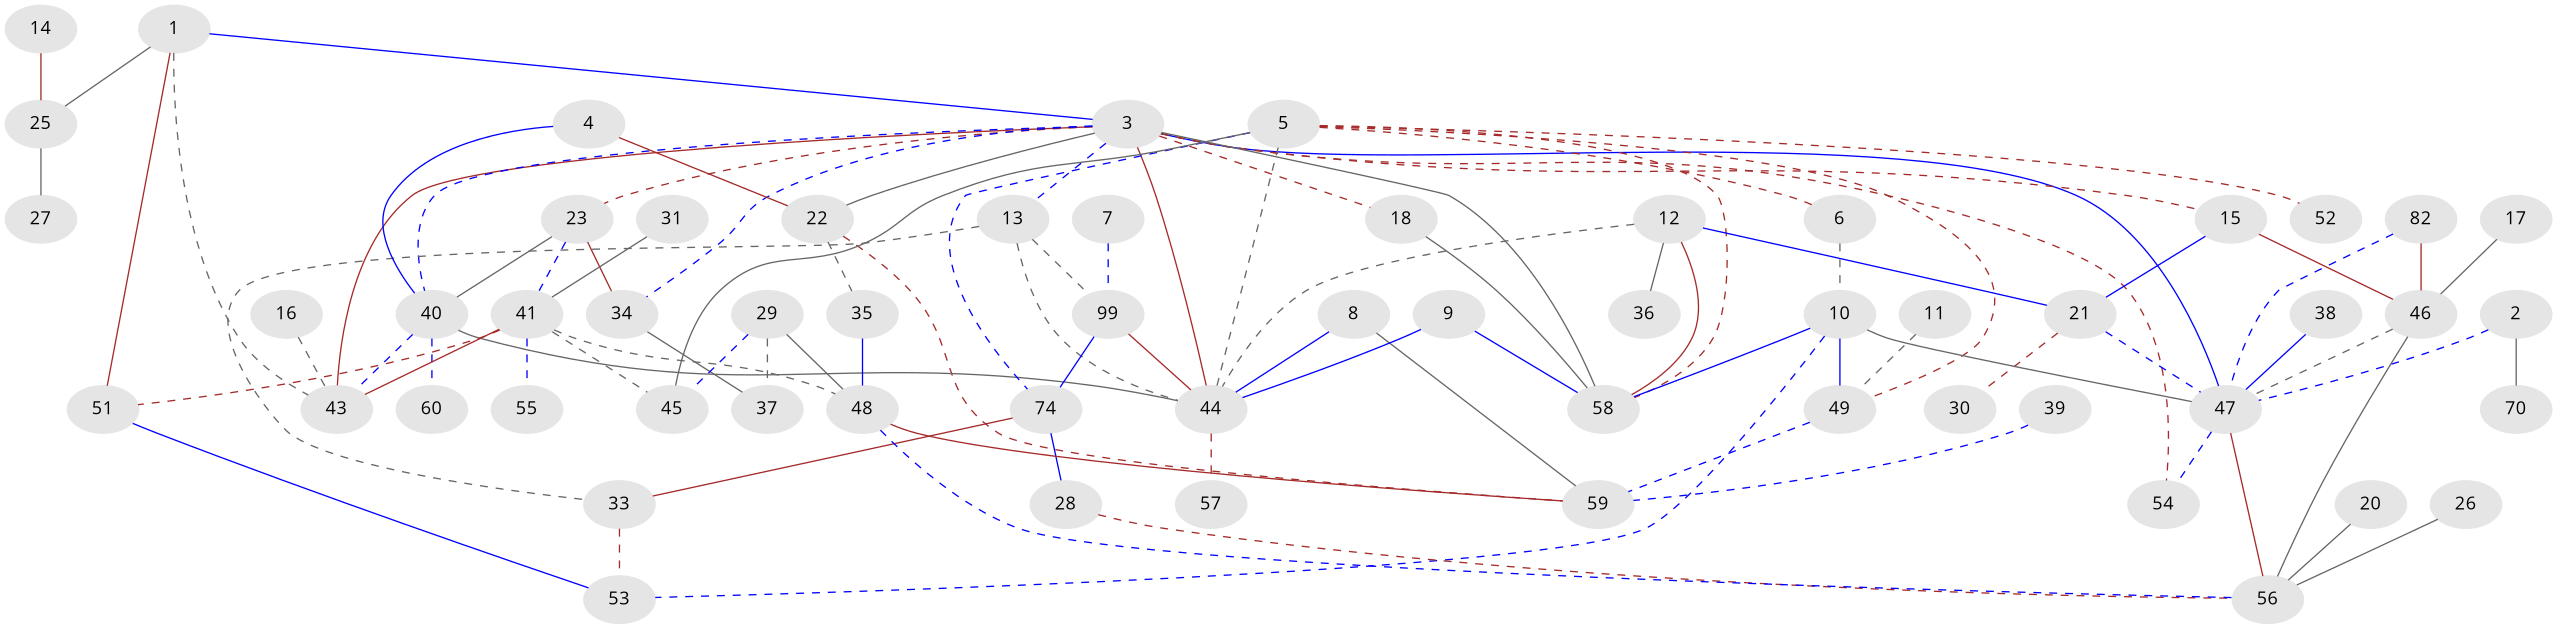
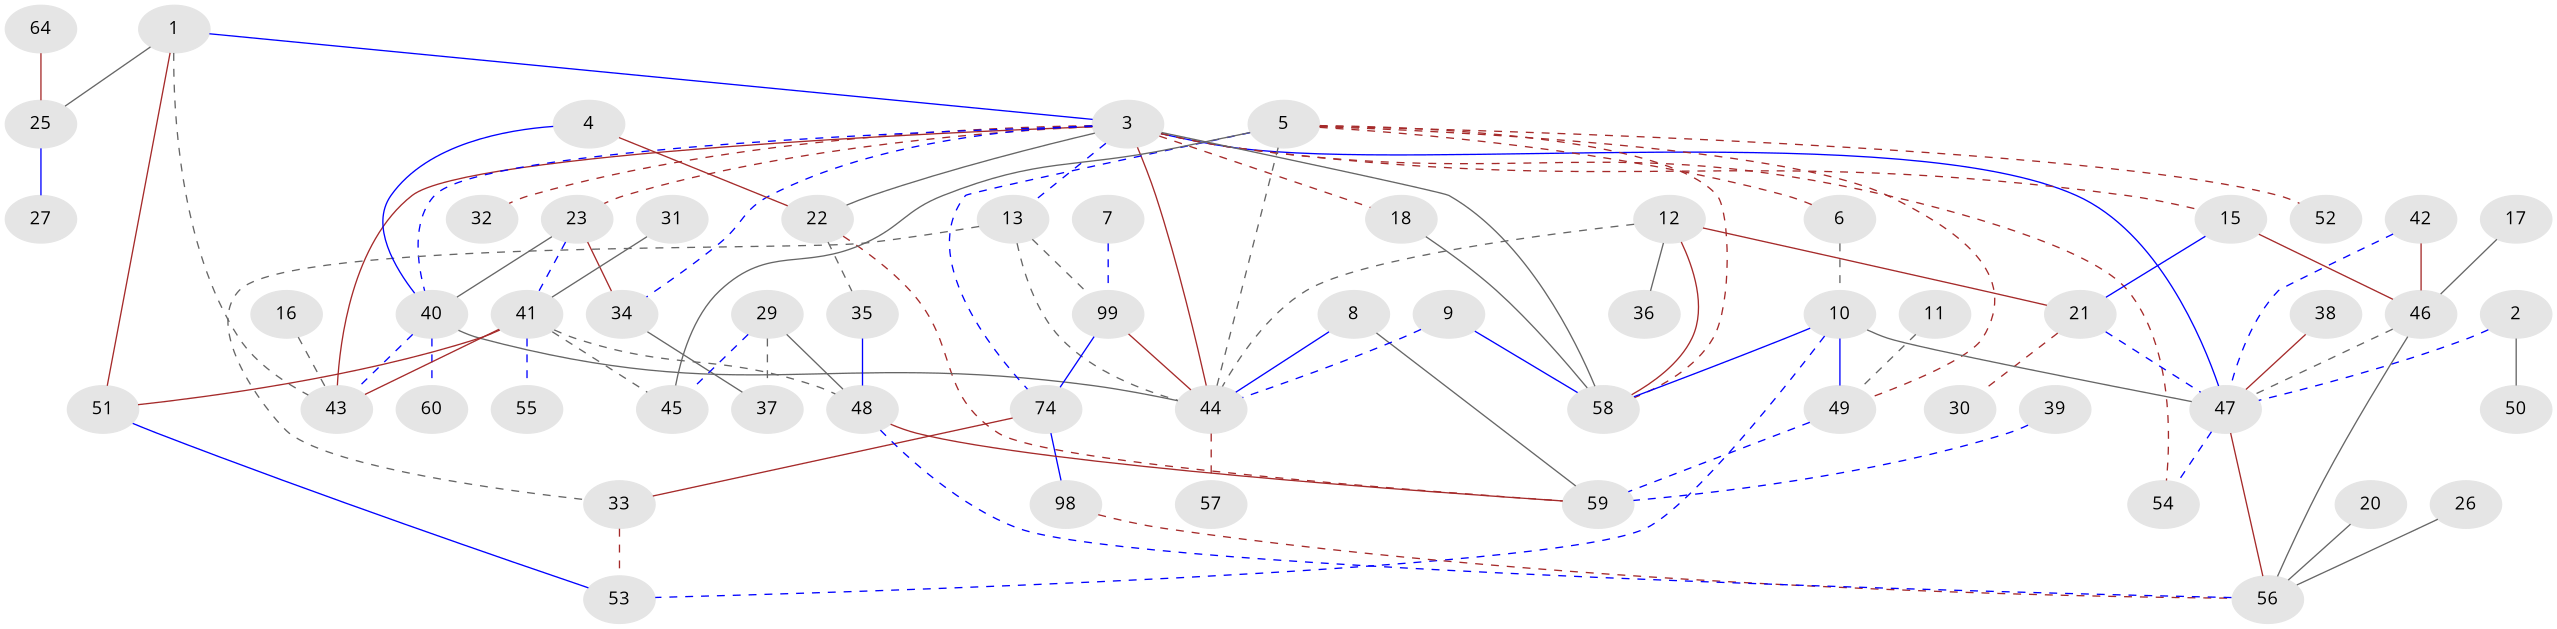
(41, 29) -> (41, 29)
(41, 172) -> (41, 172)
none -> (482, 219)
(2421, 219) -> (2421, 219)
(1875, 266) -> (1875, 266)
(2276, 362) -> (2276, 362)
(1332, 365) -> (1332, 365)
(303, 381) -> (303, 381)
(2516, 409) -> (2516, 409)
(1066, 505) -> (1066, 505)
